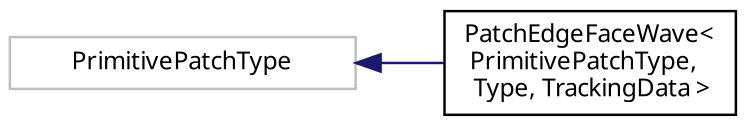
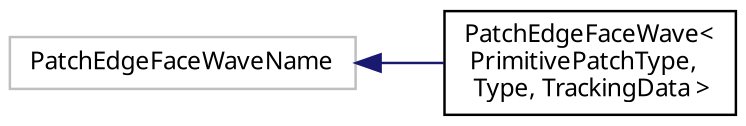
(183, 63) -> (183, 63)
